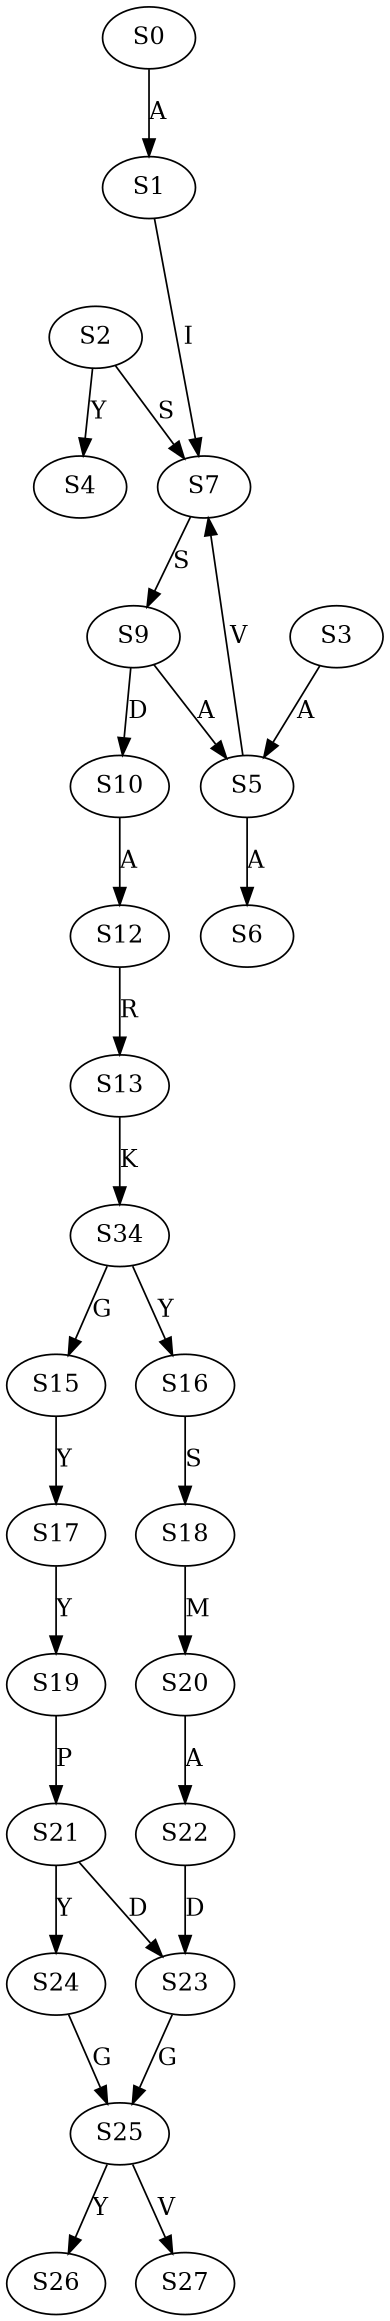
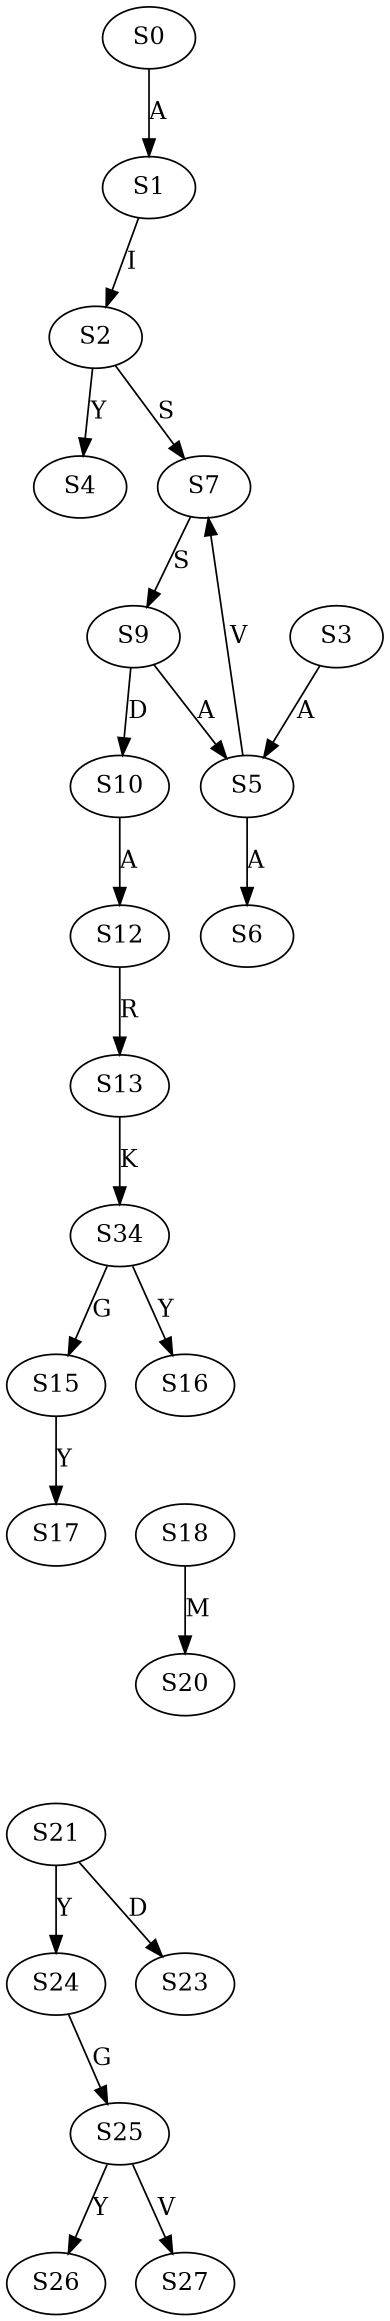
(175, 329) -> (125, 254)
(185, 1451) -> none
(56, 1685) -> none
(185, 1834) -> none
(156, 2051) -> none
